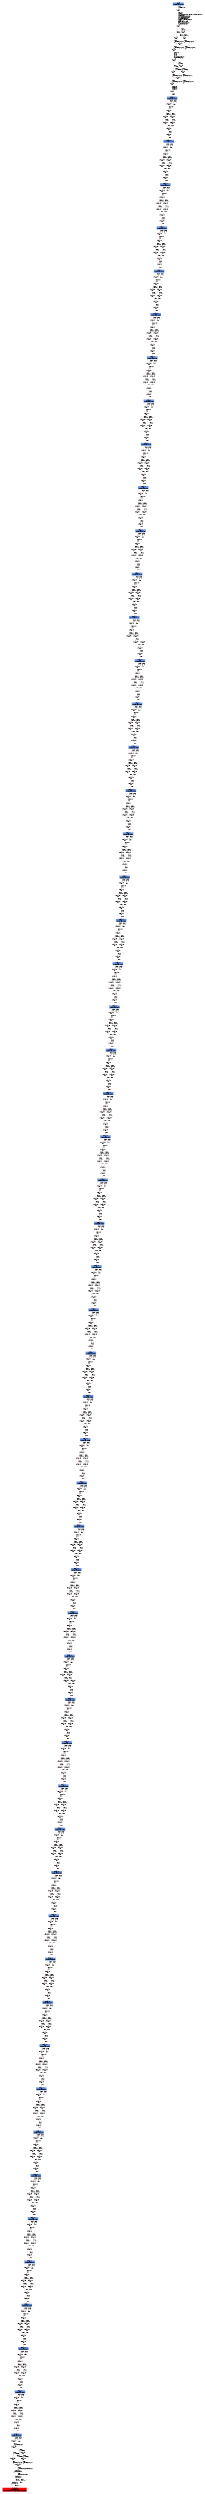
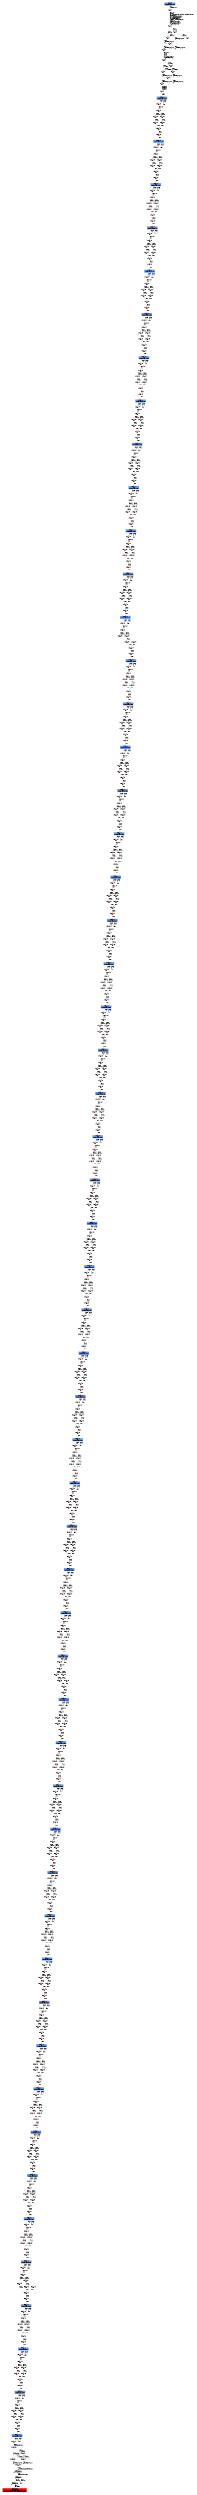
(184, 42) -> (175, 39)
(23, 2284) -> (20, 2289)
